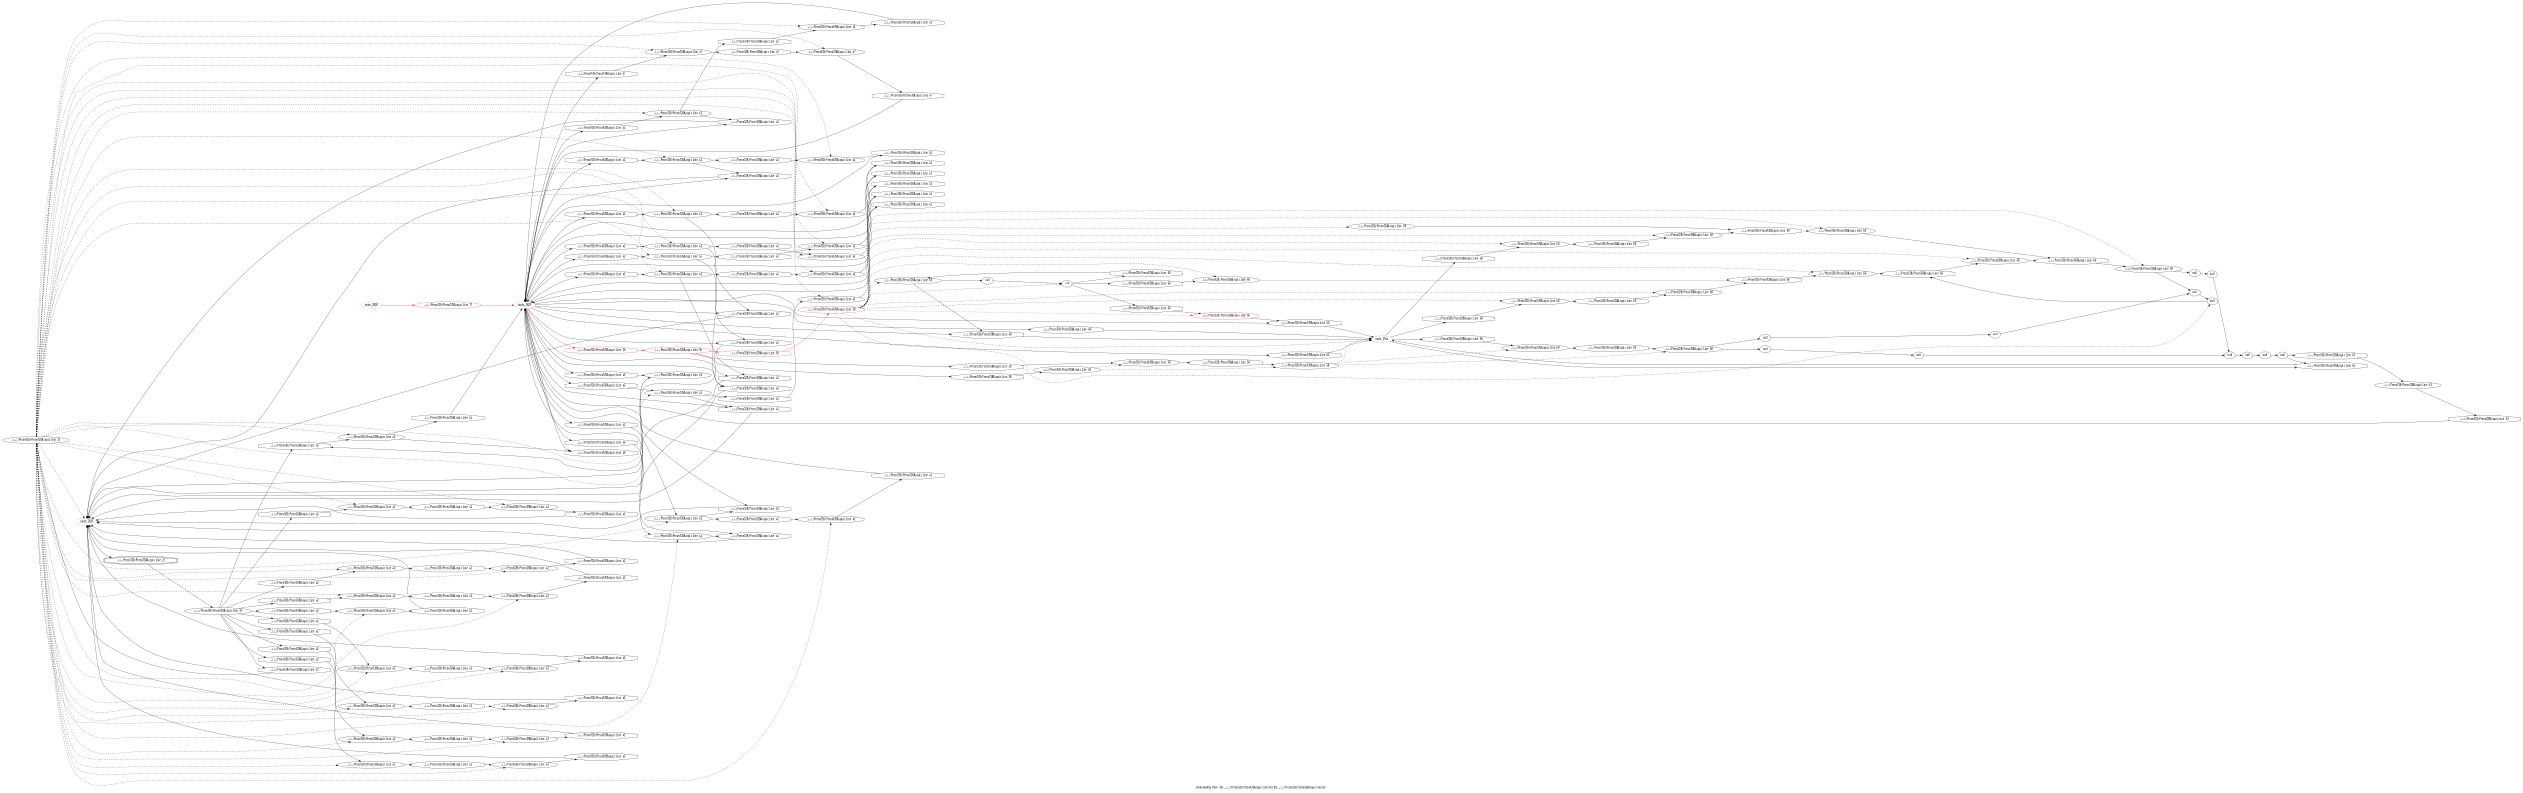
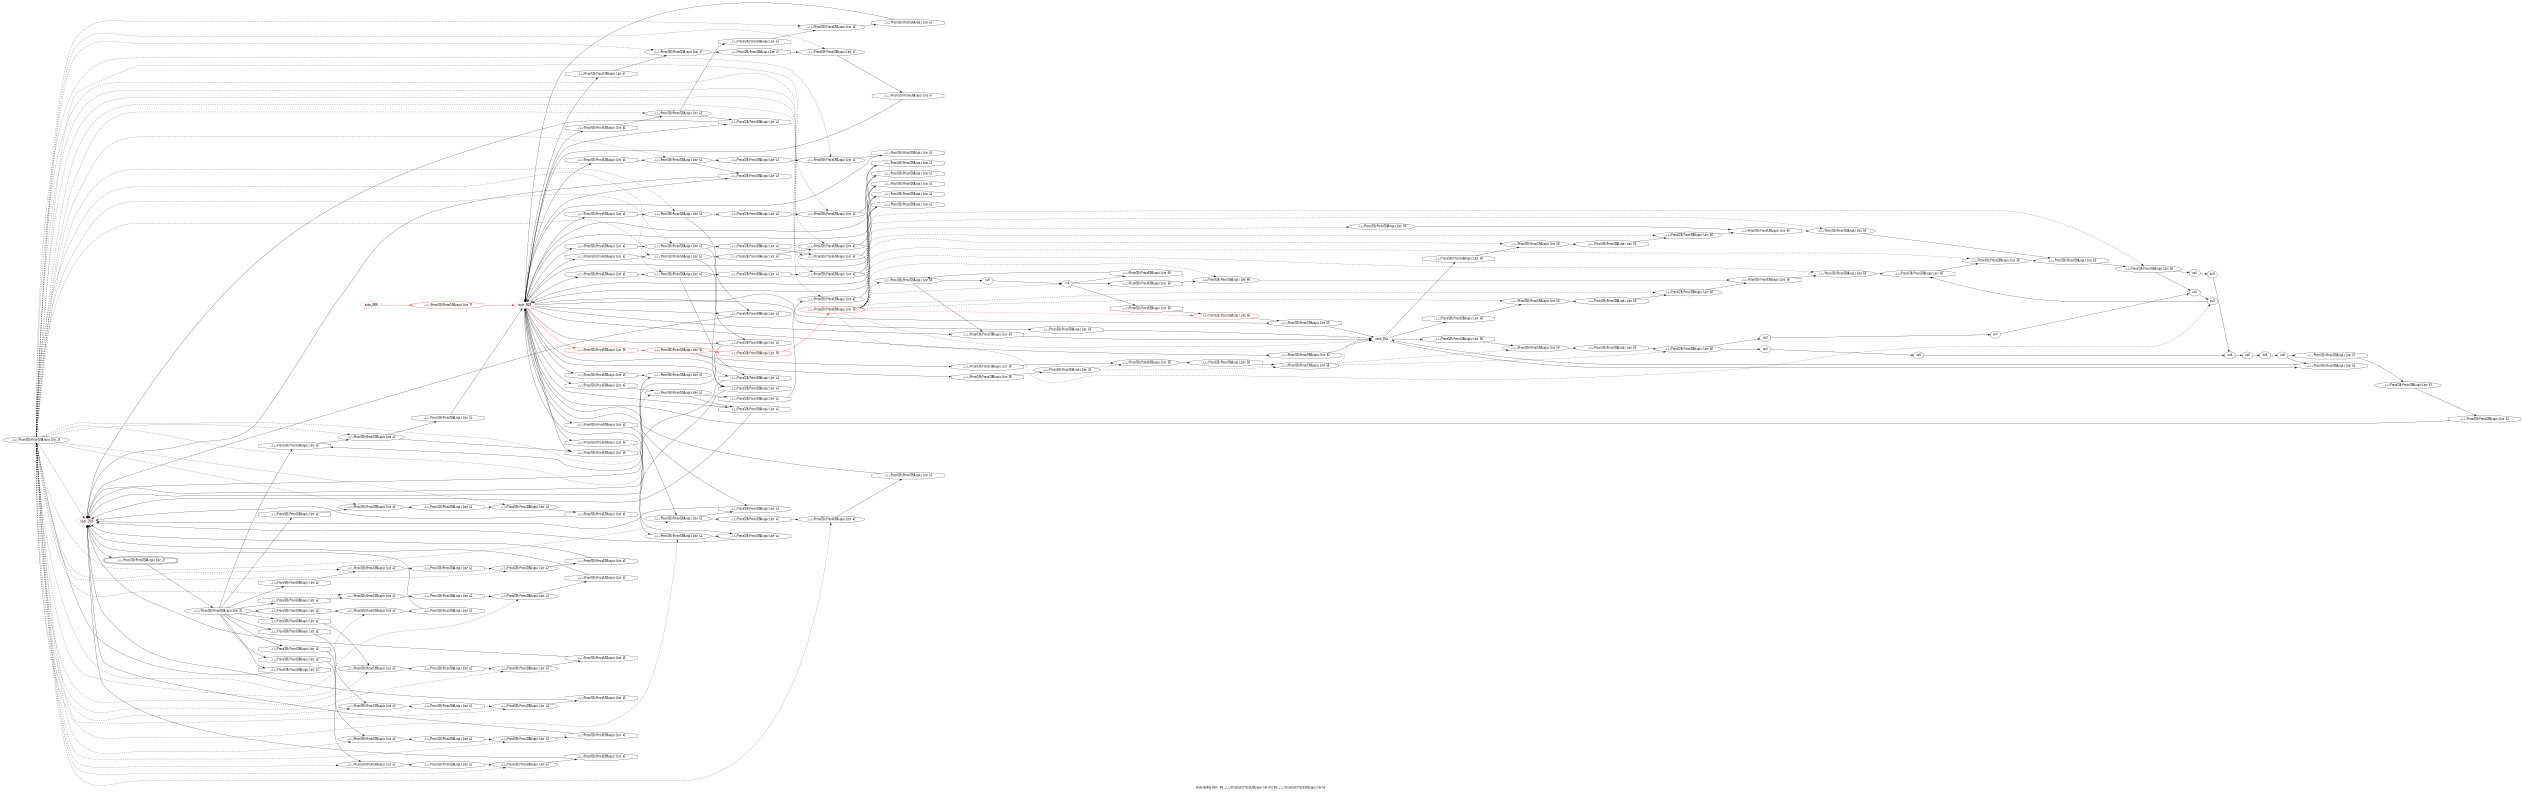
(448, 305) -> (448, 305)
(1305, 355) -> (1305, 355)
